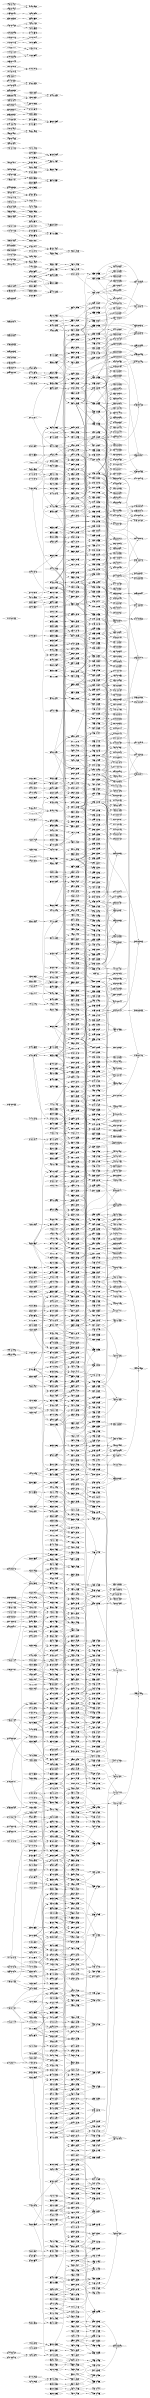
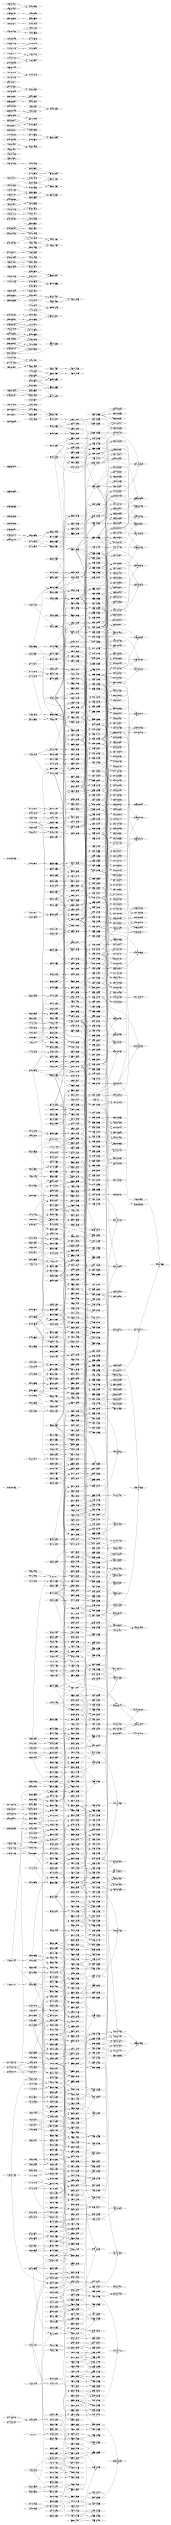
(33, 597) -> none
none -> (139, 927)
(54, 954) -> none
none -> (96, 1235)
(54, 1908) -> none
(96, 1935) -> none
(75, 2179) -> none
